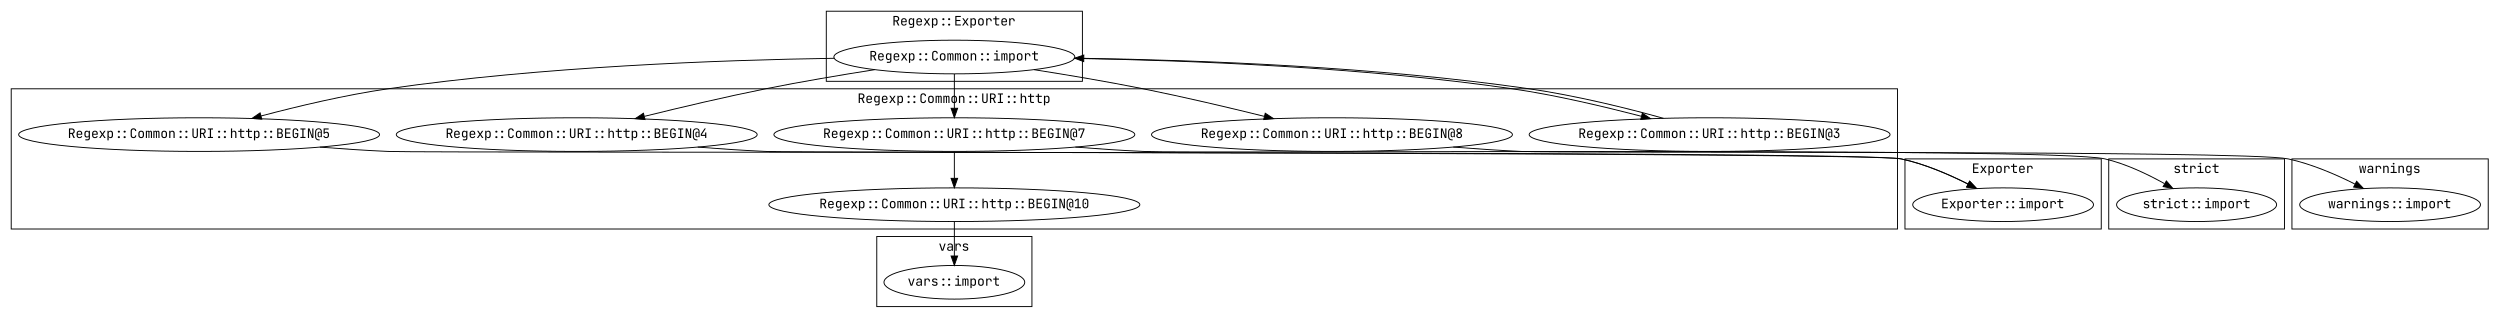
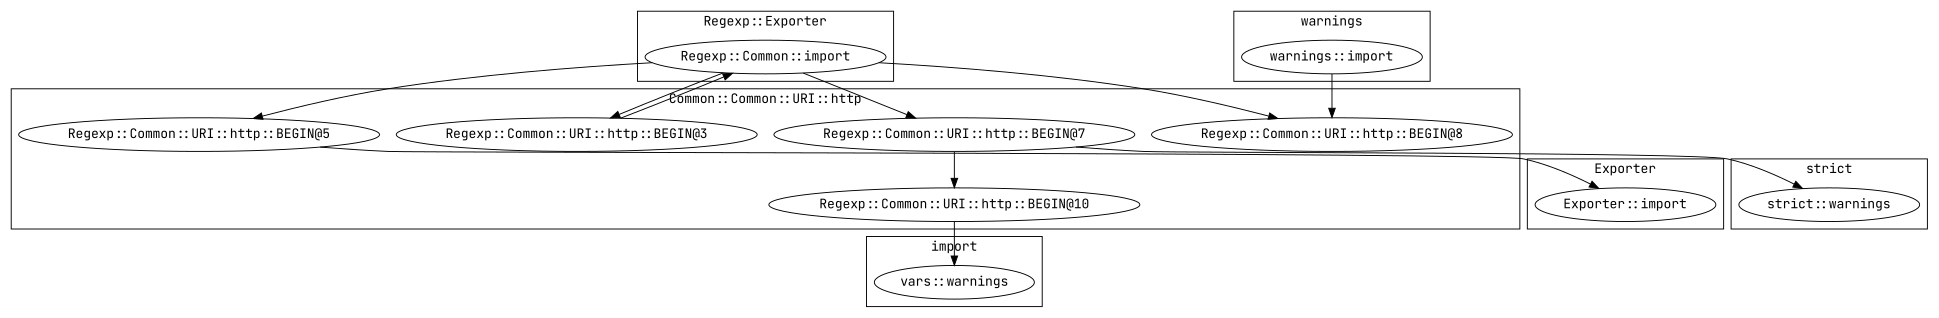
(954, 100) -> (766, 100)
(577, 135) -> none
(1907, 153) -> (1332, 95)
(2197, 205) -> (1829, 205)
(954, 247) -> (954, 247)
(954, 282) -> (954, 282)
